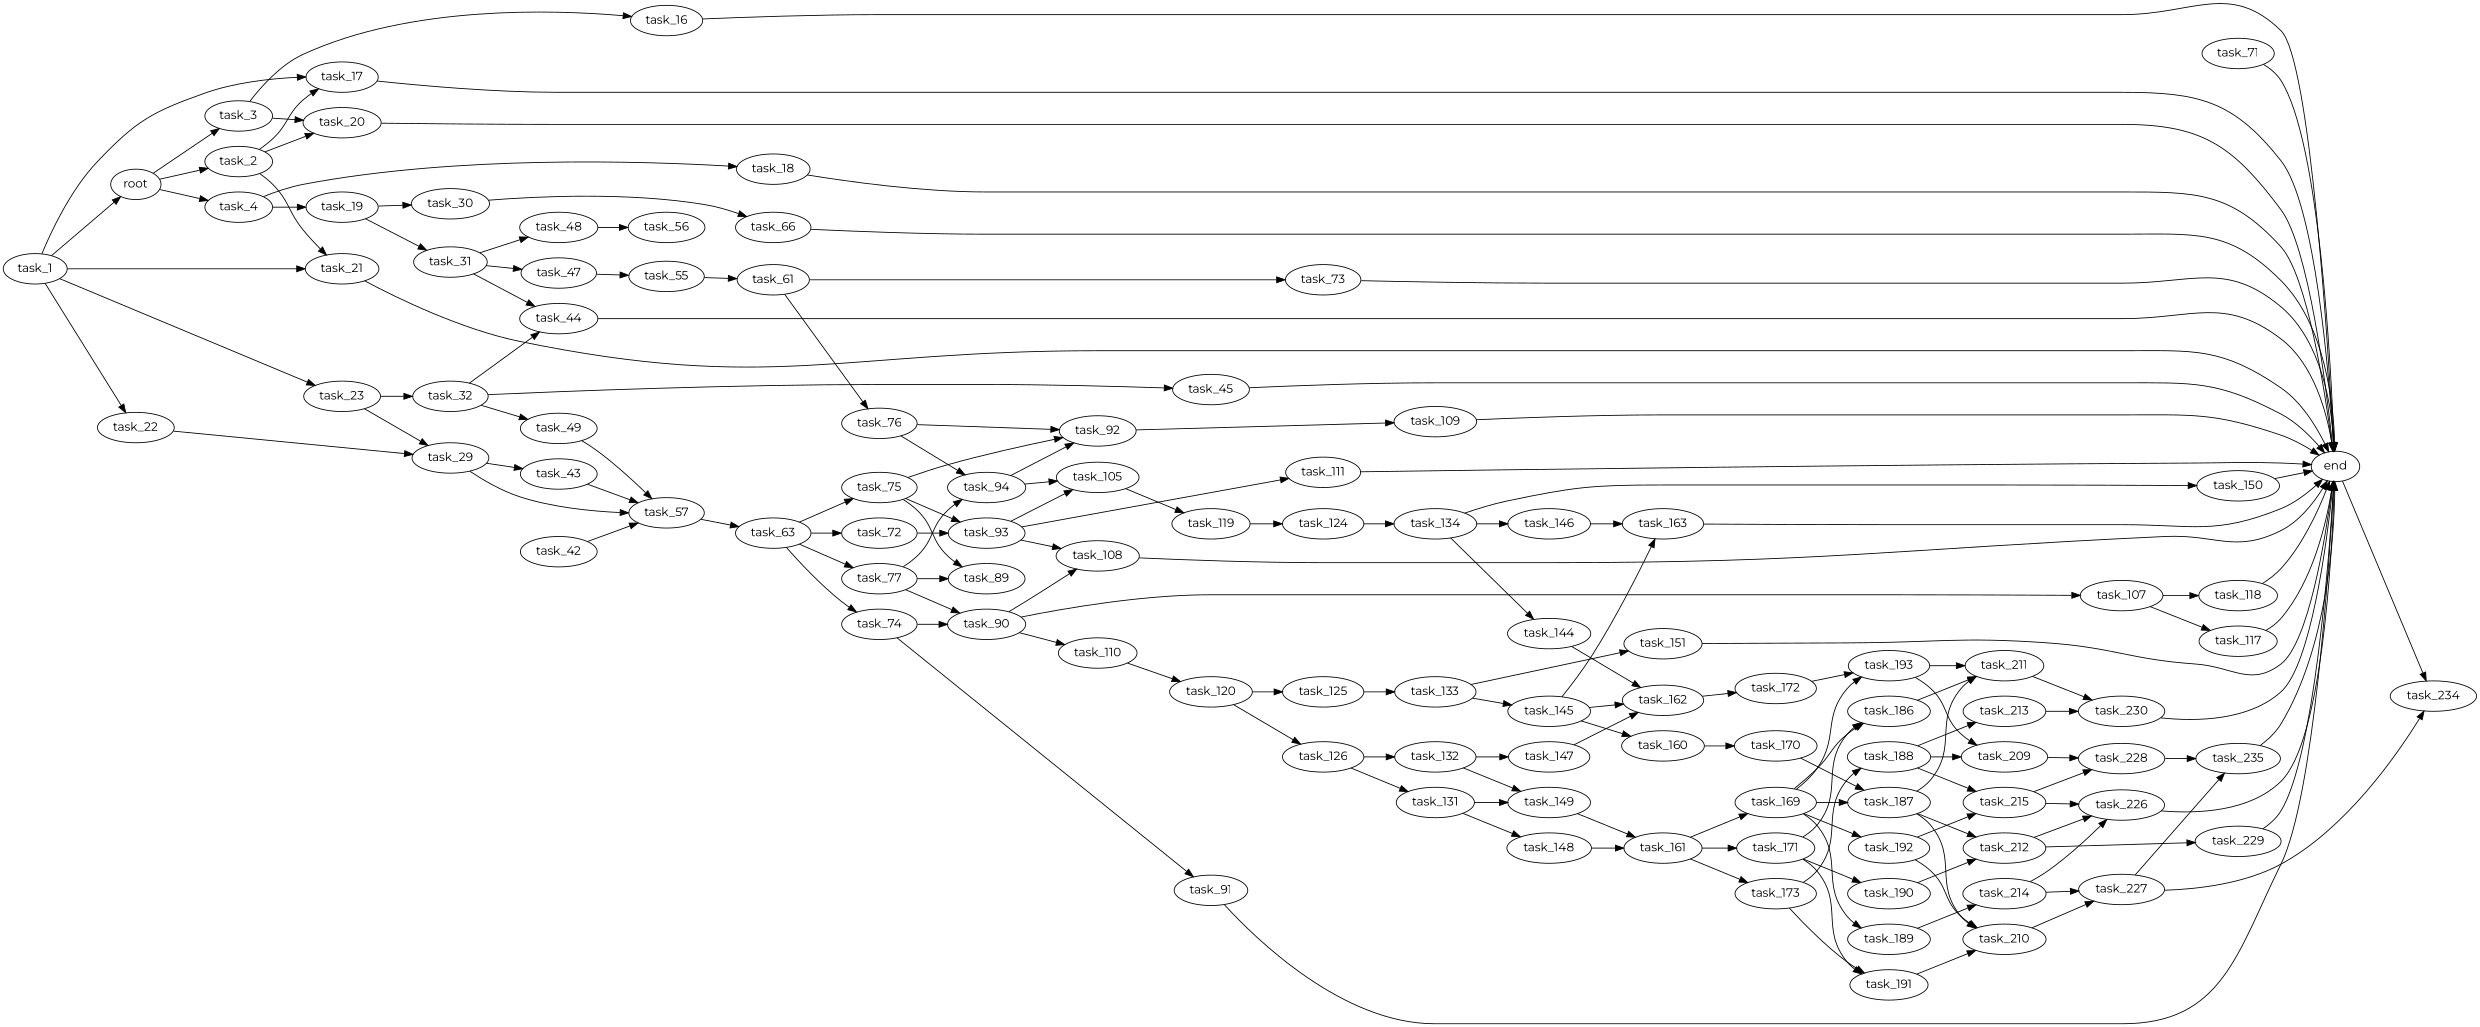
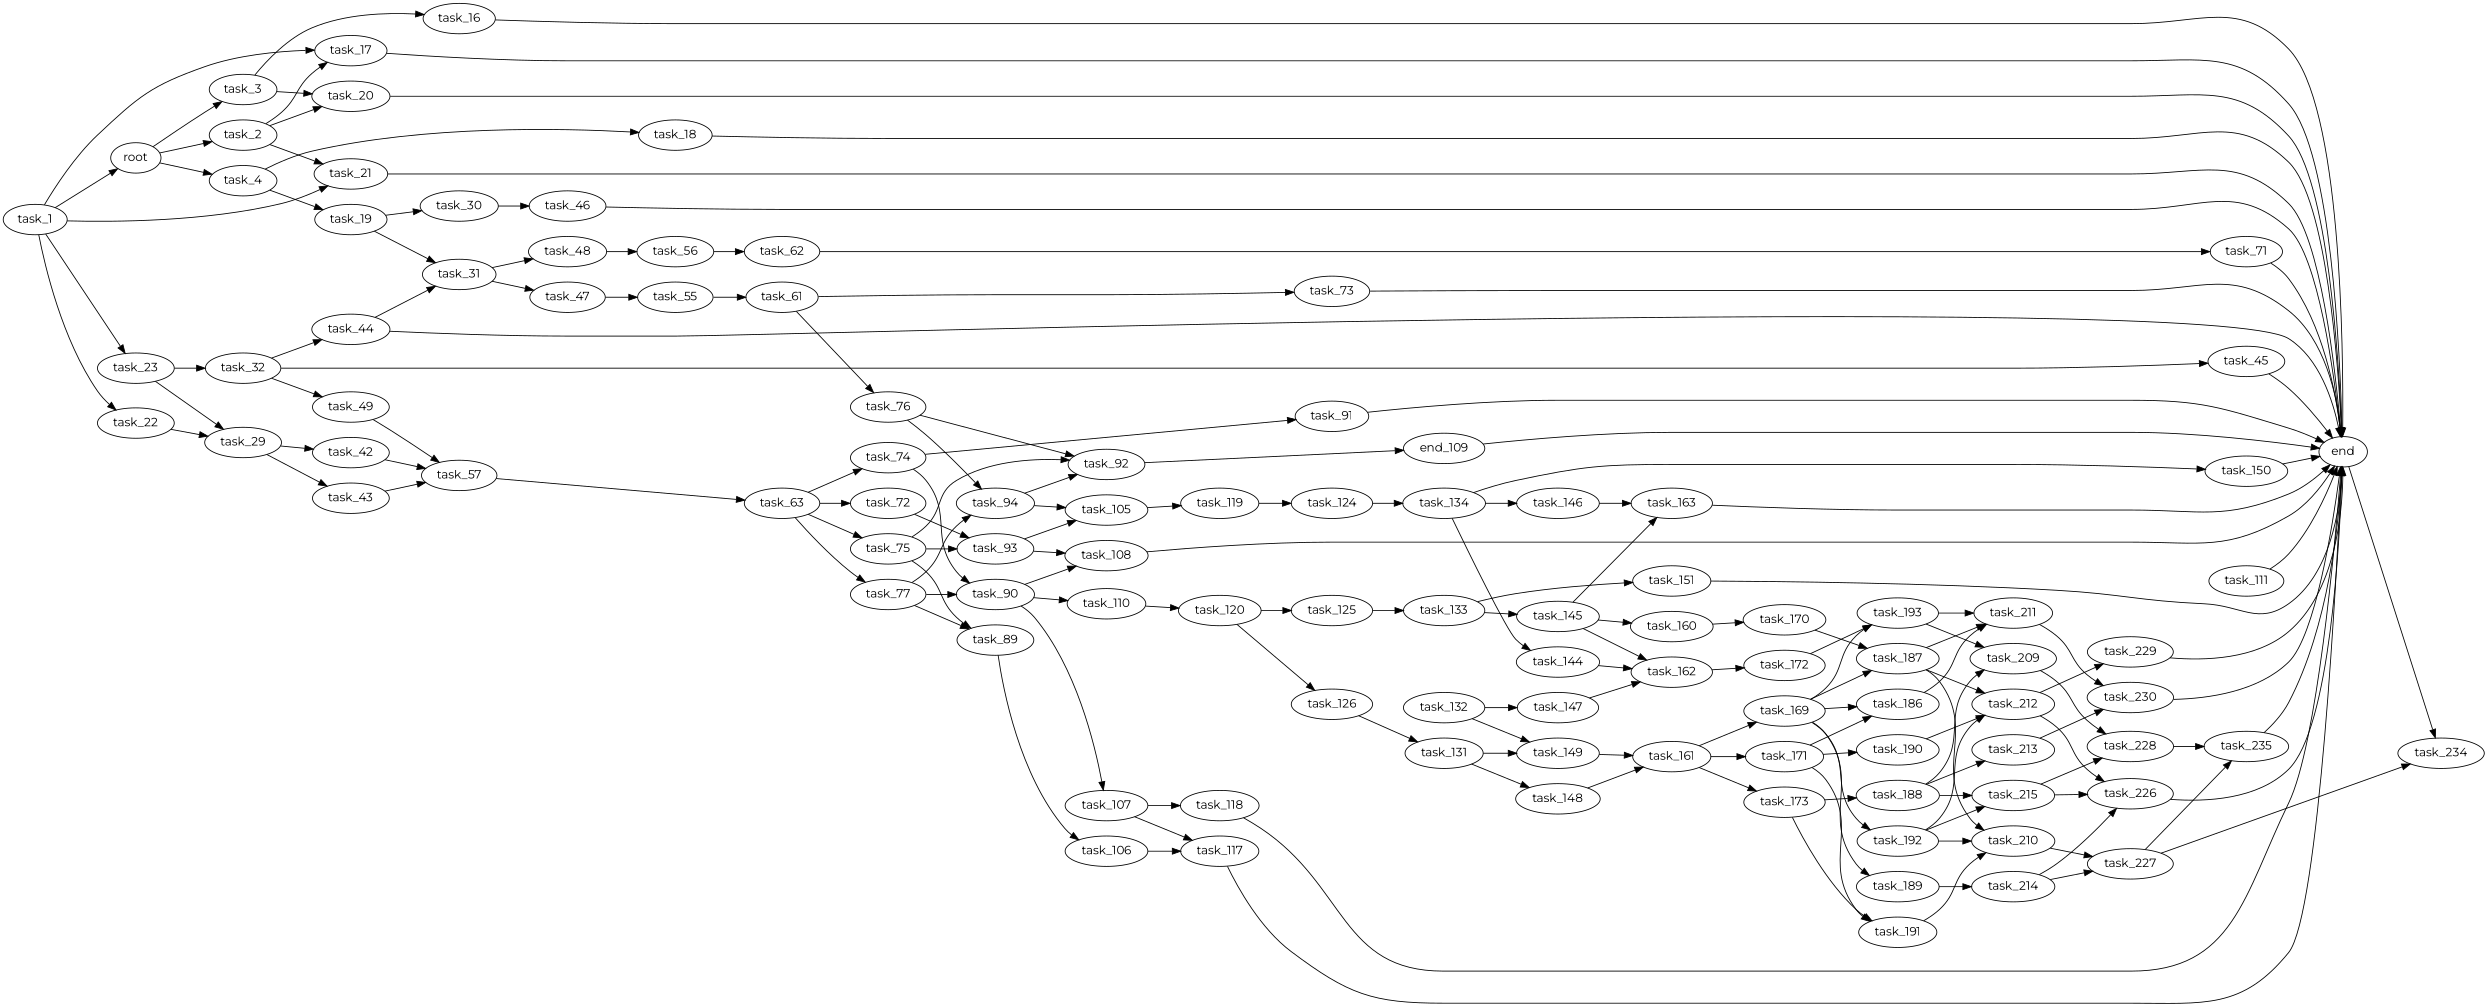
(773, 227) -> (568, 206)
none -> (782, 252)
(500, 288) -> (401, 304)
(1435, 422) -> (1444, 448)
(542, 503) -> (293, 447)
(1144, 505) -> none
(1375, 757) -> none
none -> (1949, 801)
none -> (1106, 851)
